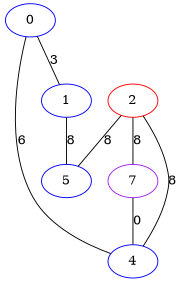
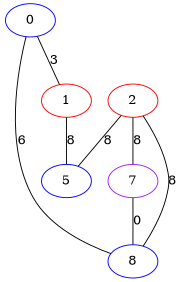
(66, 101) -> (66, 101)
(133, 261) -> (133, 261)
